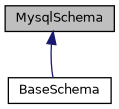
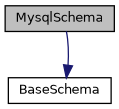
(51, 61) -> (68, 48)
